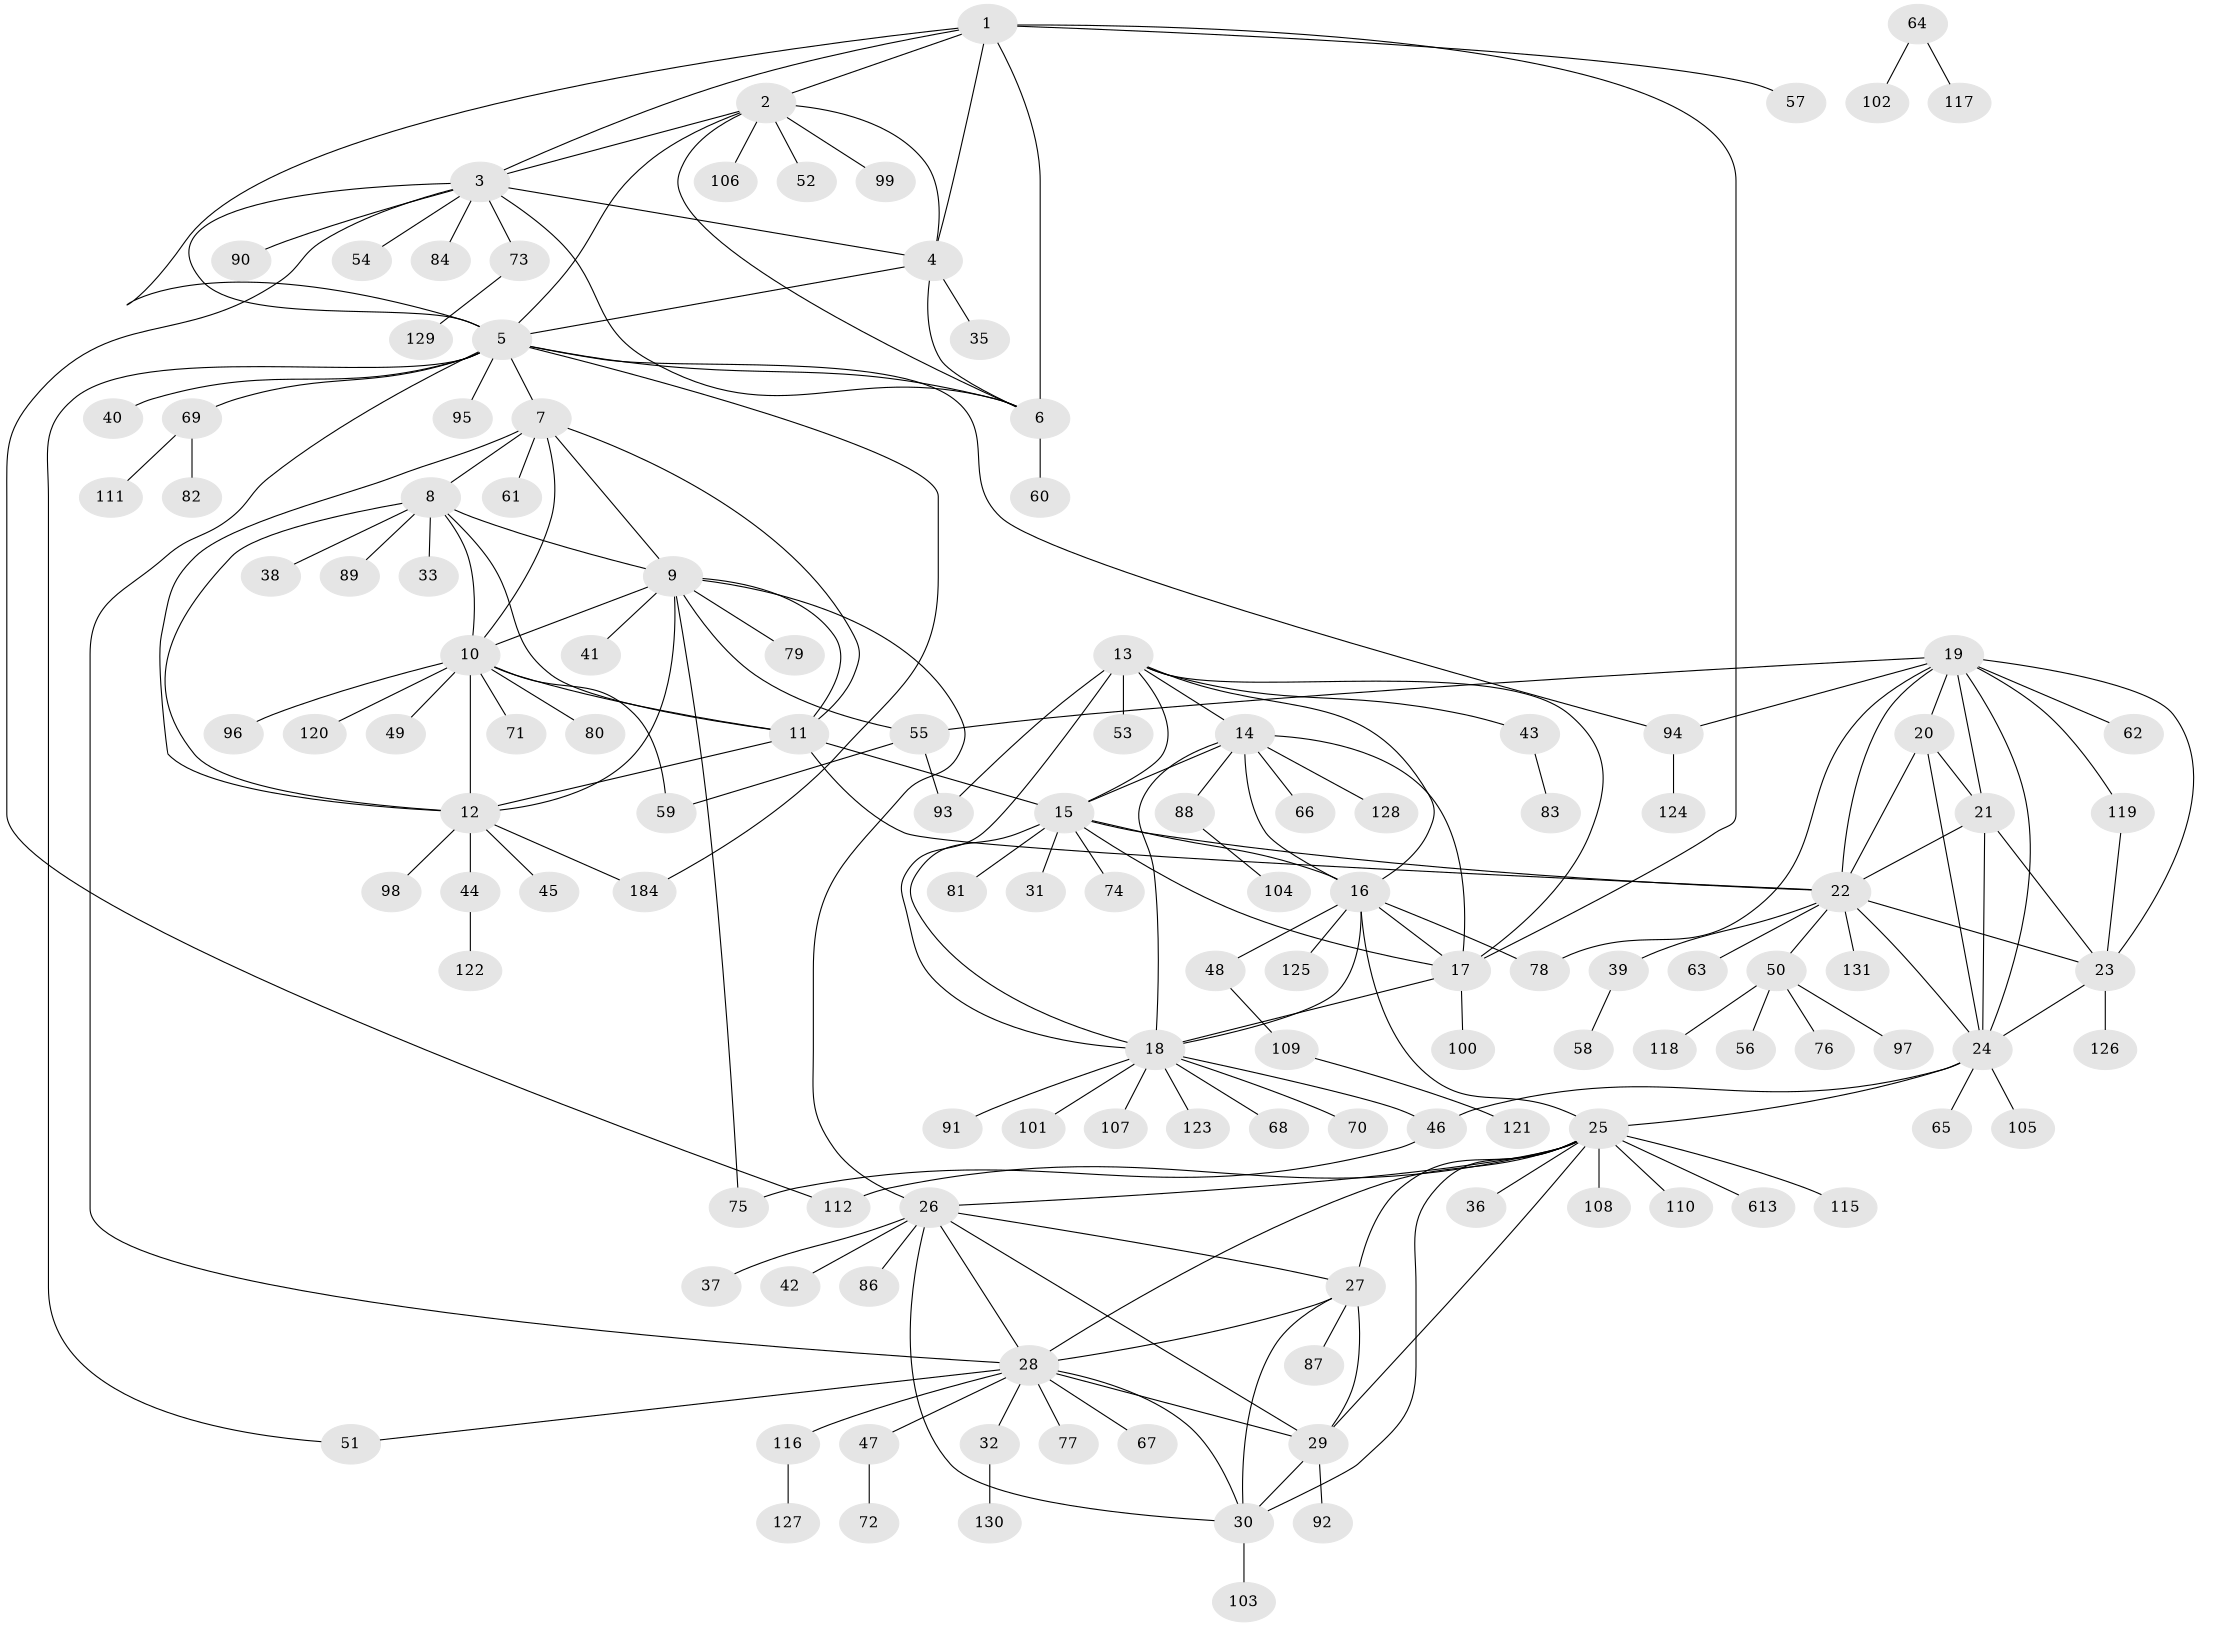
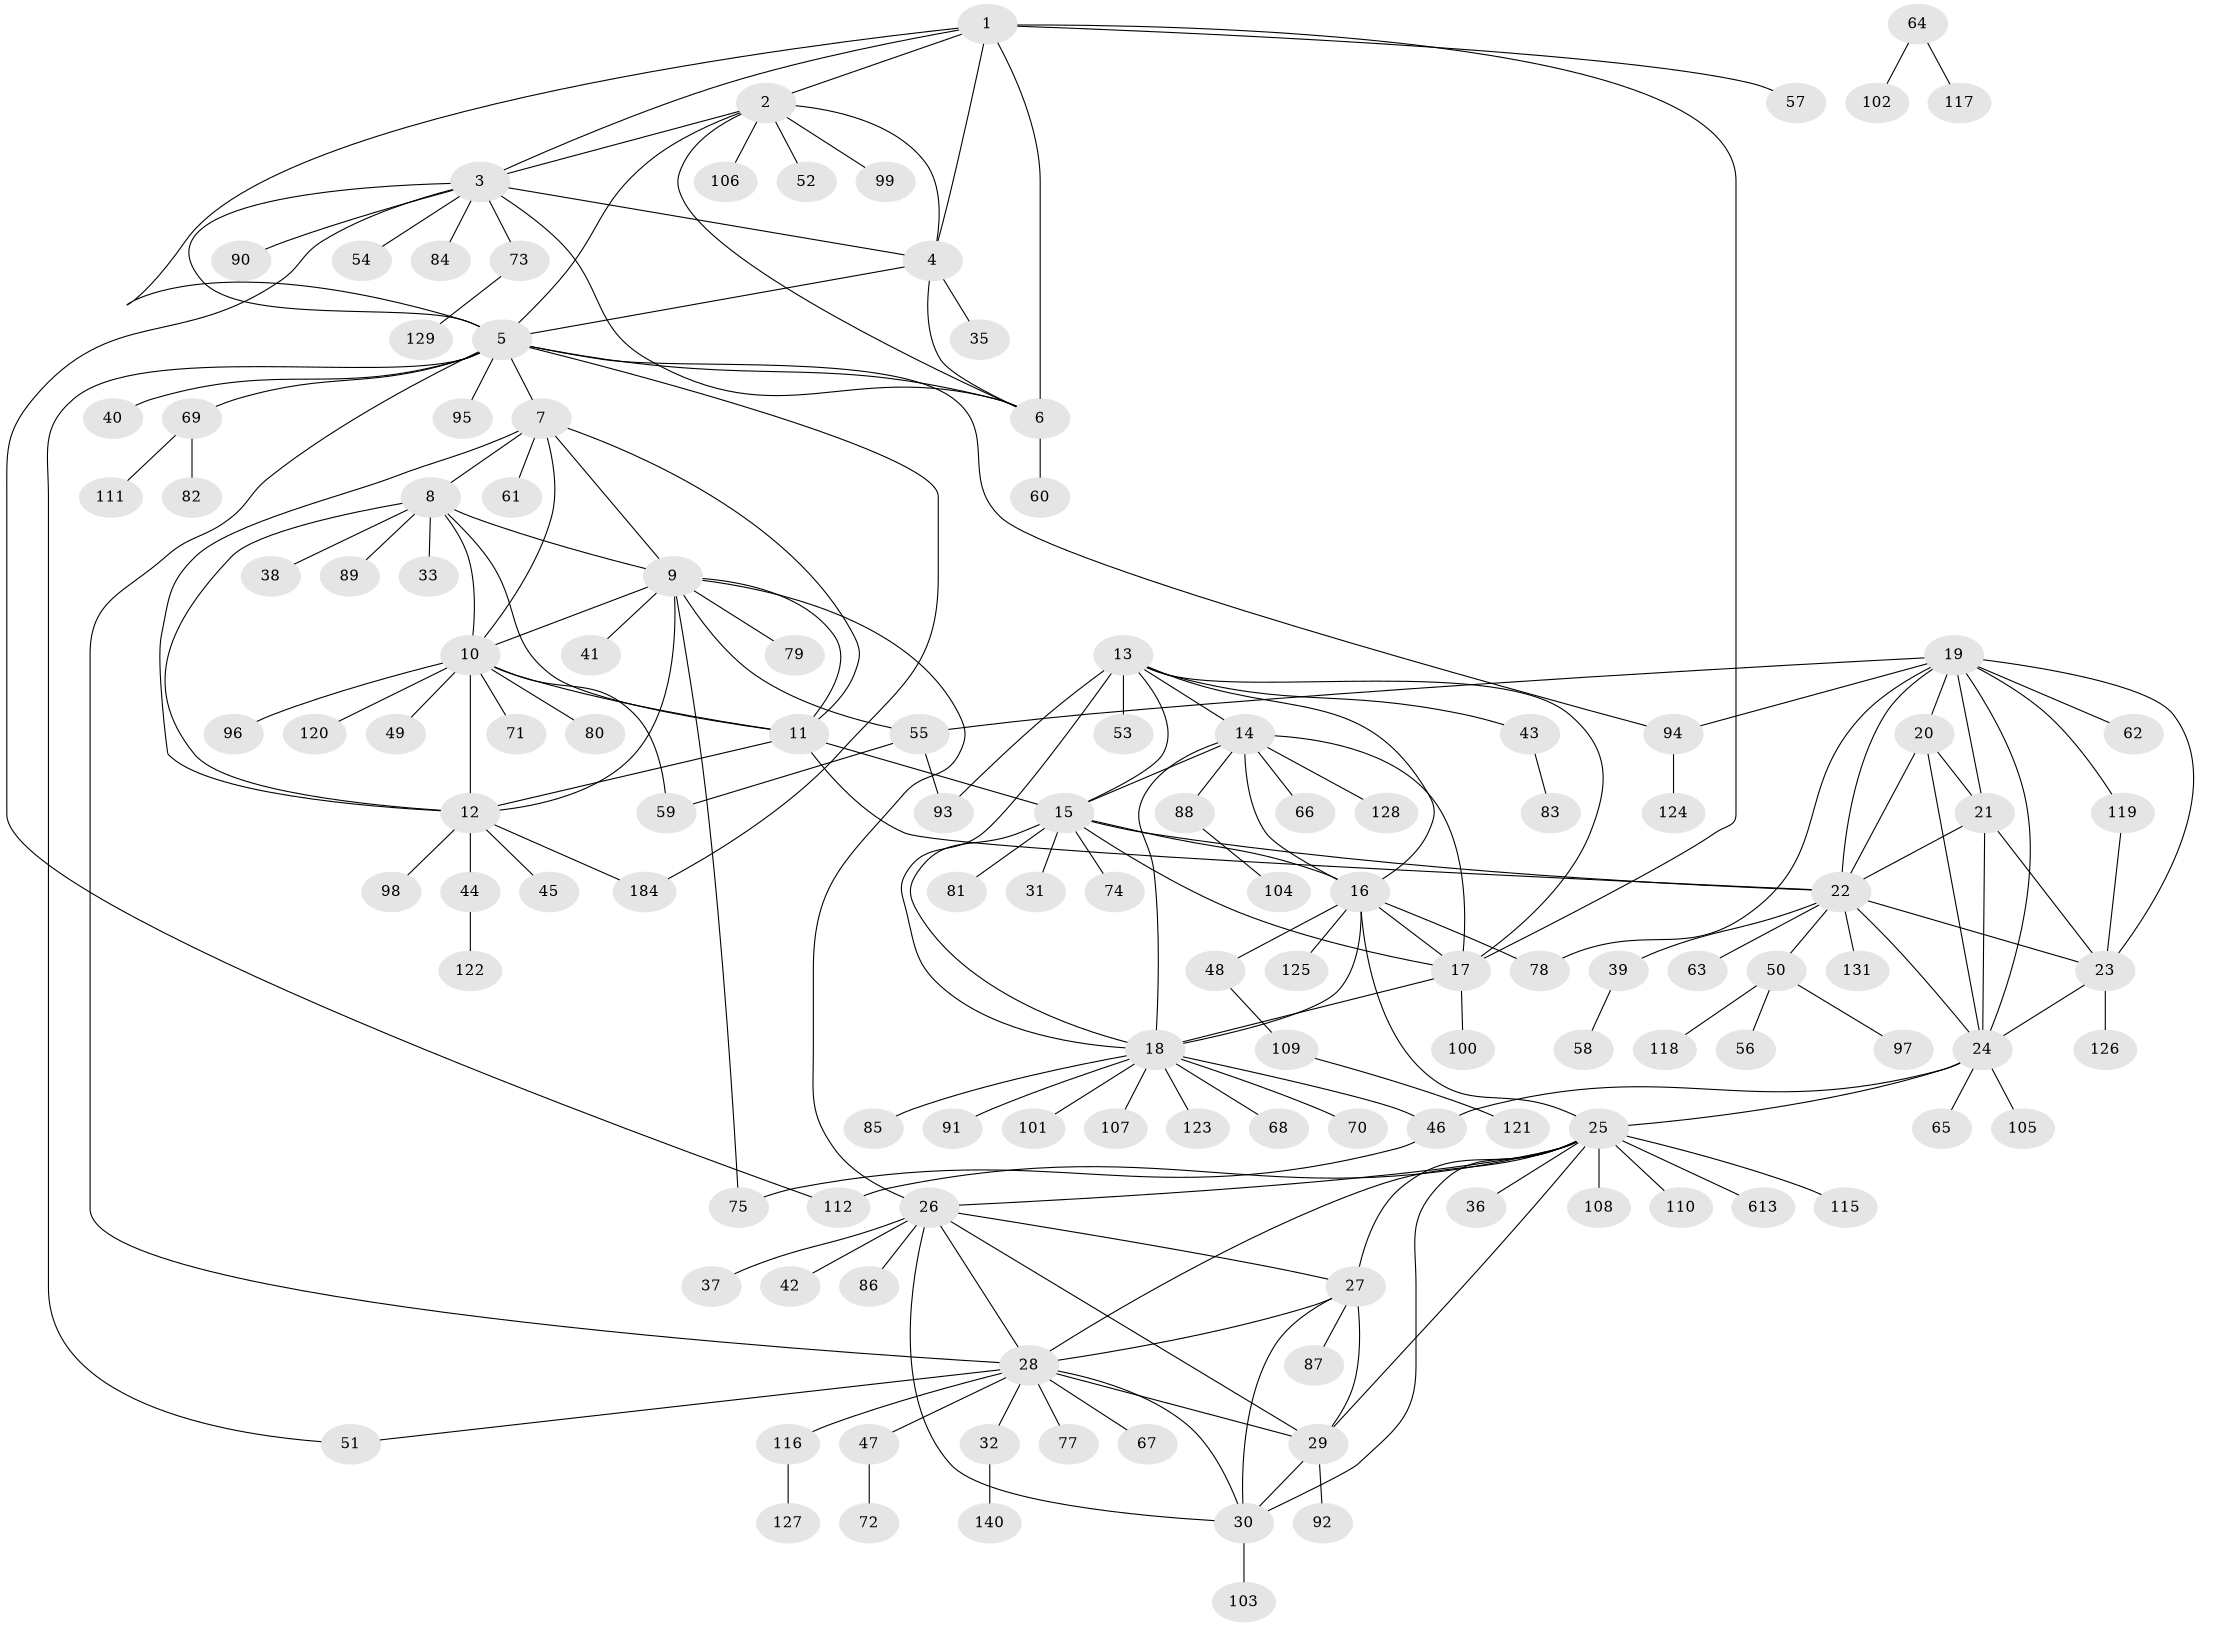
(1825, 1050) -> none
none -> (874, 1129)
(990, 1523) -> (990, 1523)
